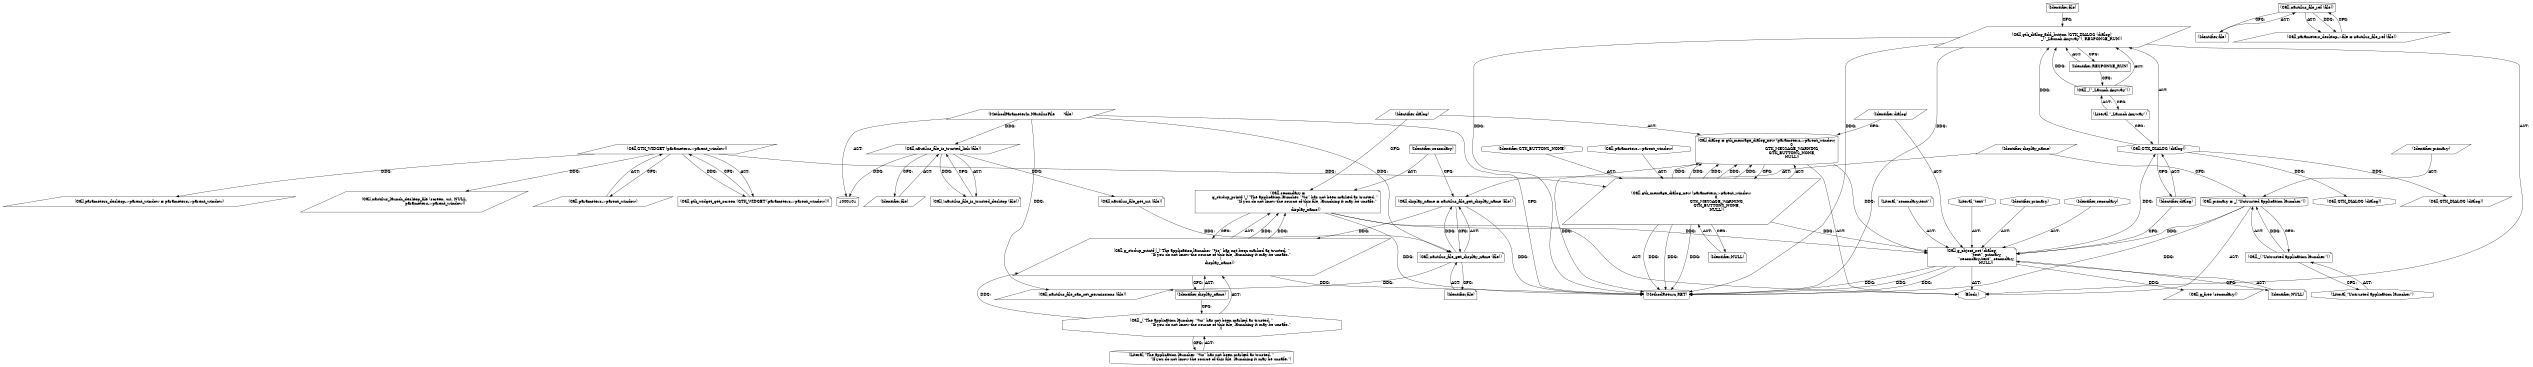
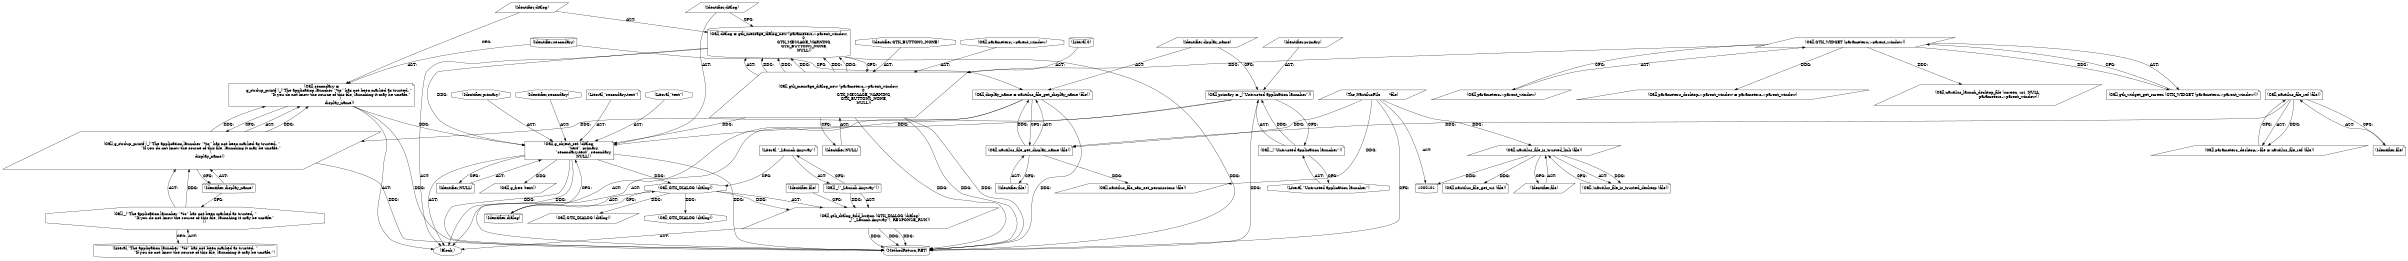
(2307, 8) -> (2294, 95)
none -> (1081, 42)
(2100, 67) -> none
(1031, 114) -> (1372, 95)
none -> (722, 144)
(1293, 237) -> (1685, 122)
(2213, 295) -> (518, 188)
